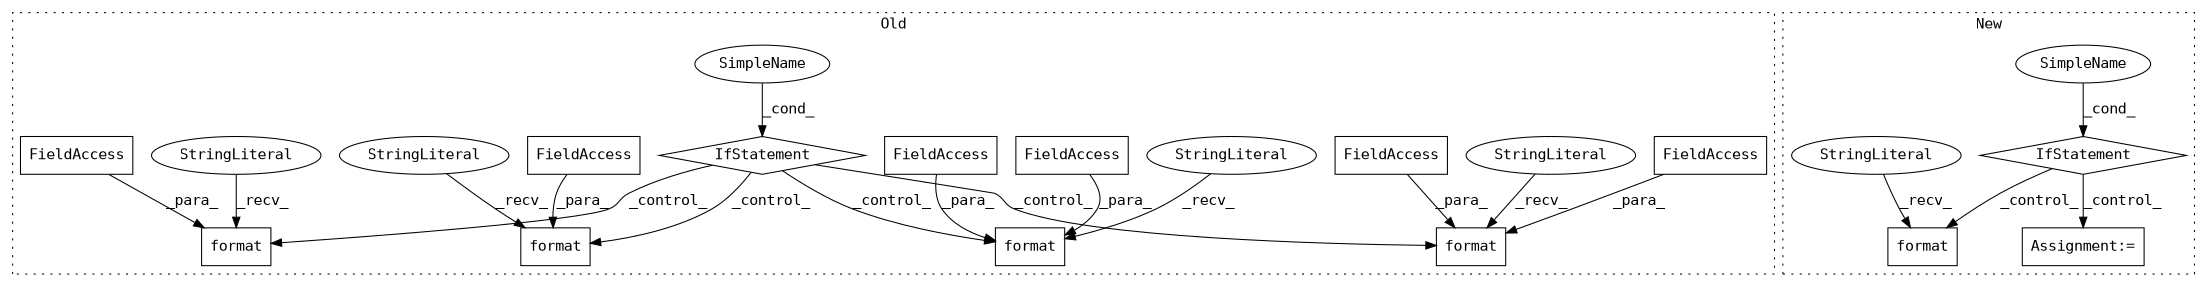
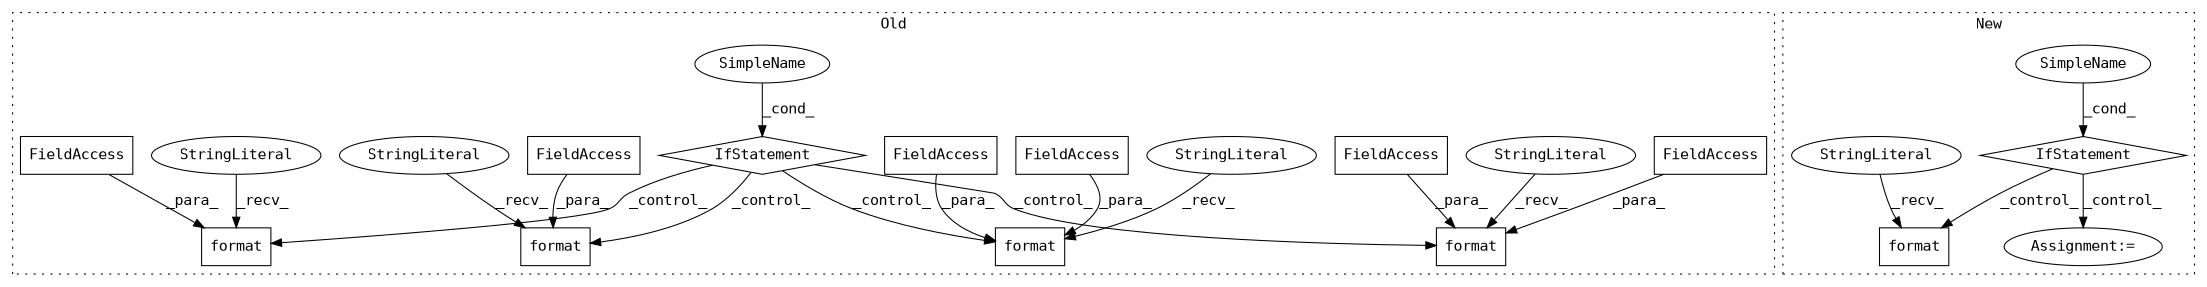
(2083, 247) -> (2083, 247)
